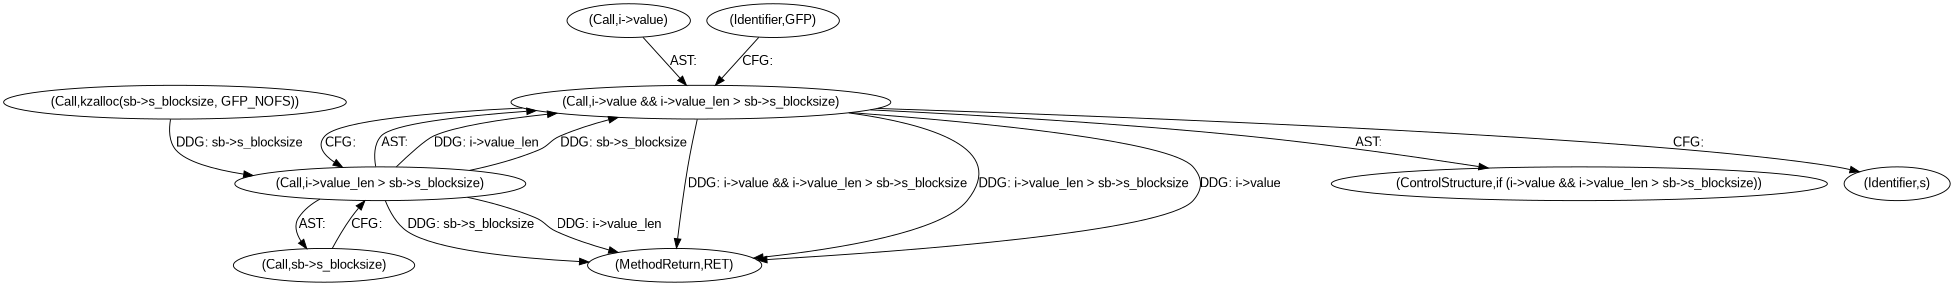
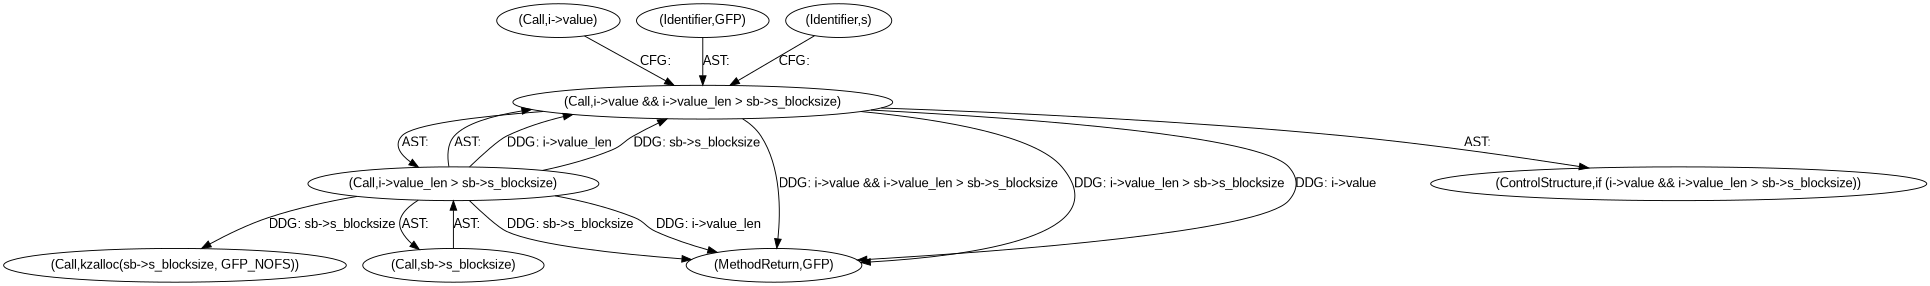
(685, 61) -> (657, 61)
(759, 61) -> (718, 61)
(1365, 129) -> (776, 58)
(342, 143) -> (417, 143)
(193, 161) -> (281, 214)
(369, 225) -> (469, 225)
(675, 265) -> (774, 265)
